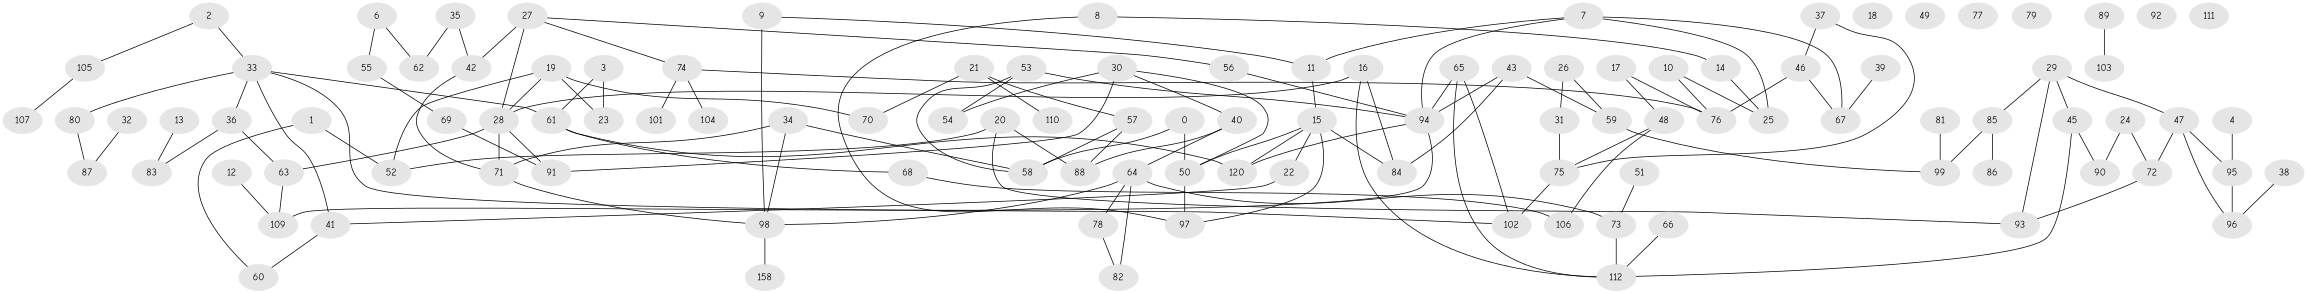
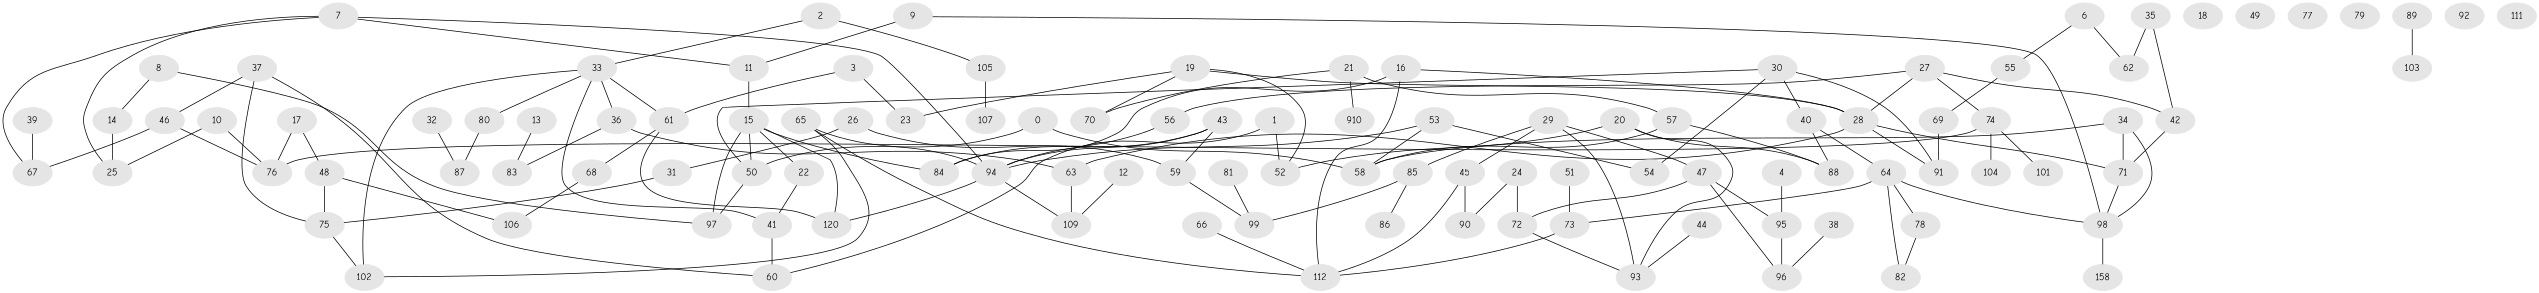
(1053, 121) -> (1355, 121)
none -> (1702, 225)
none -> (486, 238)
